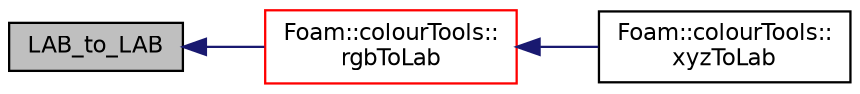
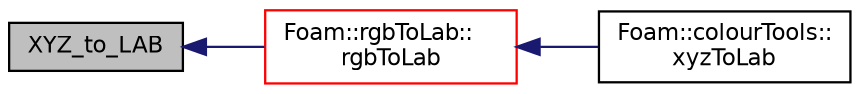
(96, 47) -> (96, 47)
(391, 47) -> (391, 47)
